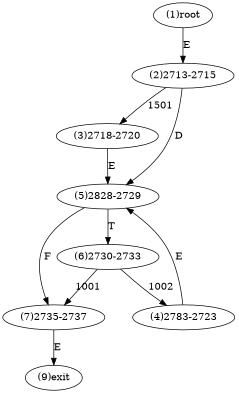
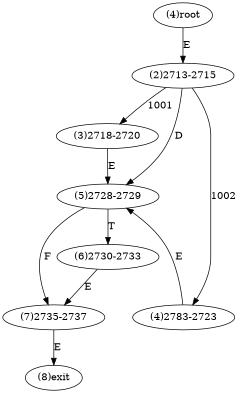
(183, 15) -> (183, 15)
(160, 106) -> (160, 106)
(108, 197) -> (108, 197)
(140, 286) -> (211, 193)
(88, 287) -> (88, 287)
(54, 378) -> (54, 378)
